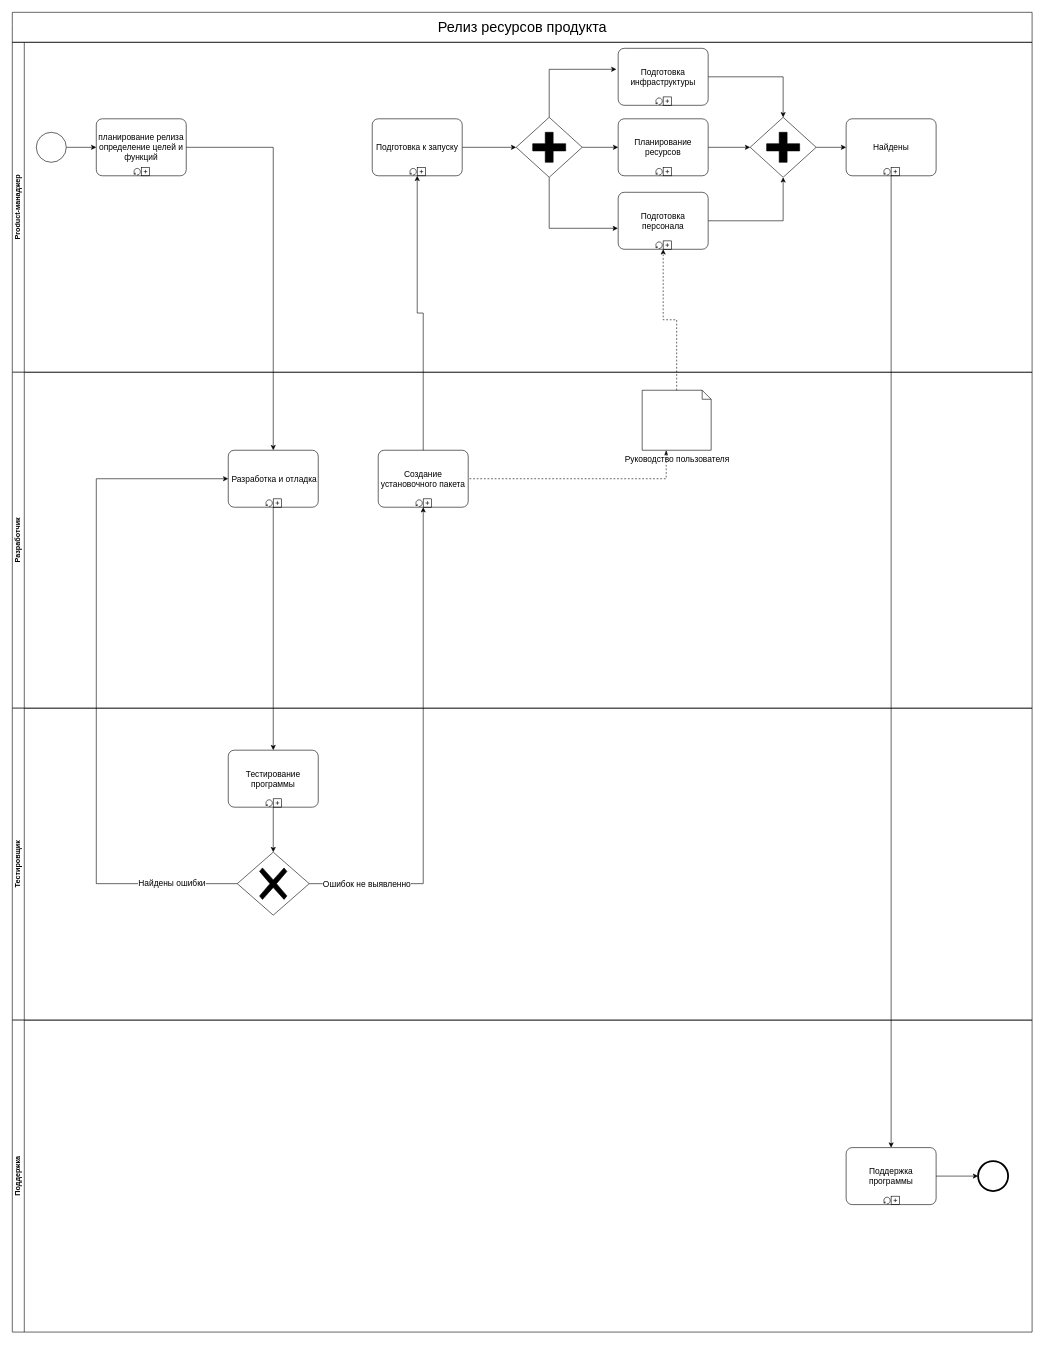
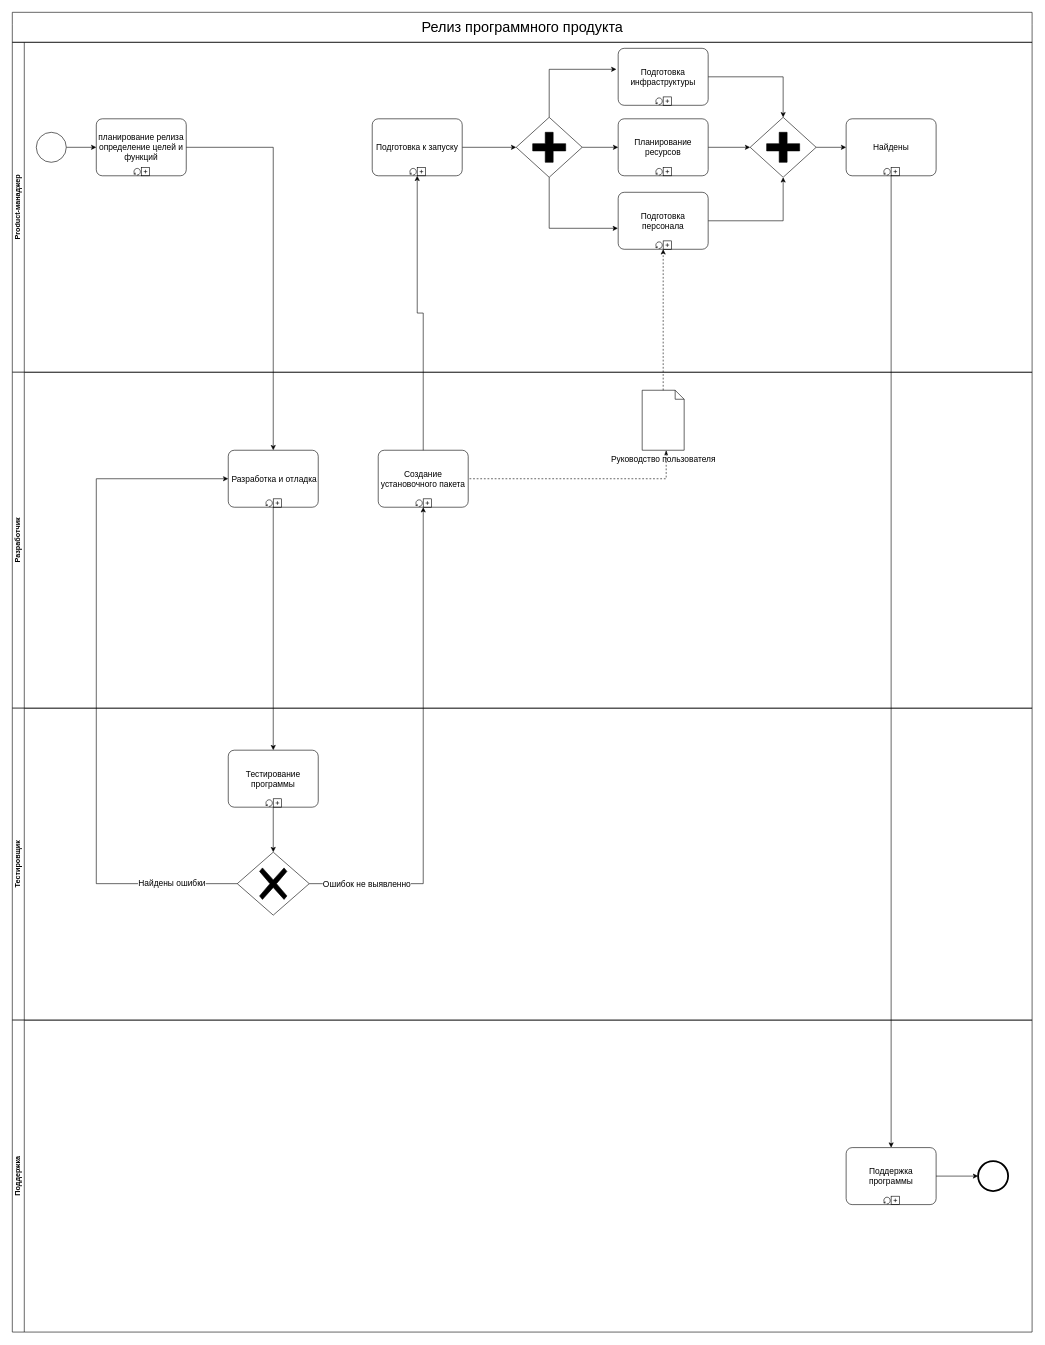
(523, 27) -> (523, 27)
(677, 420) -> (663, 420)
